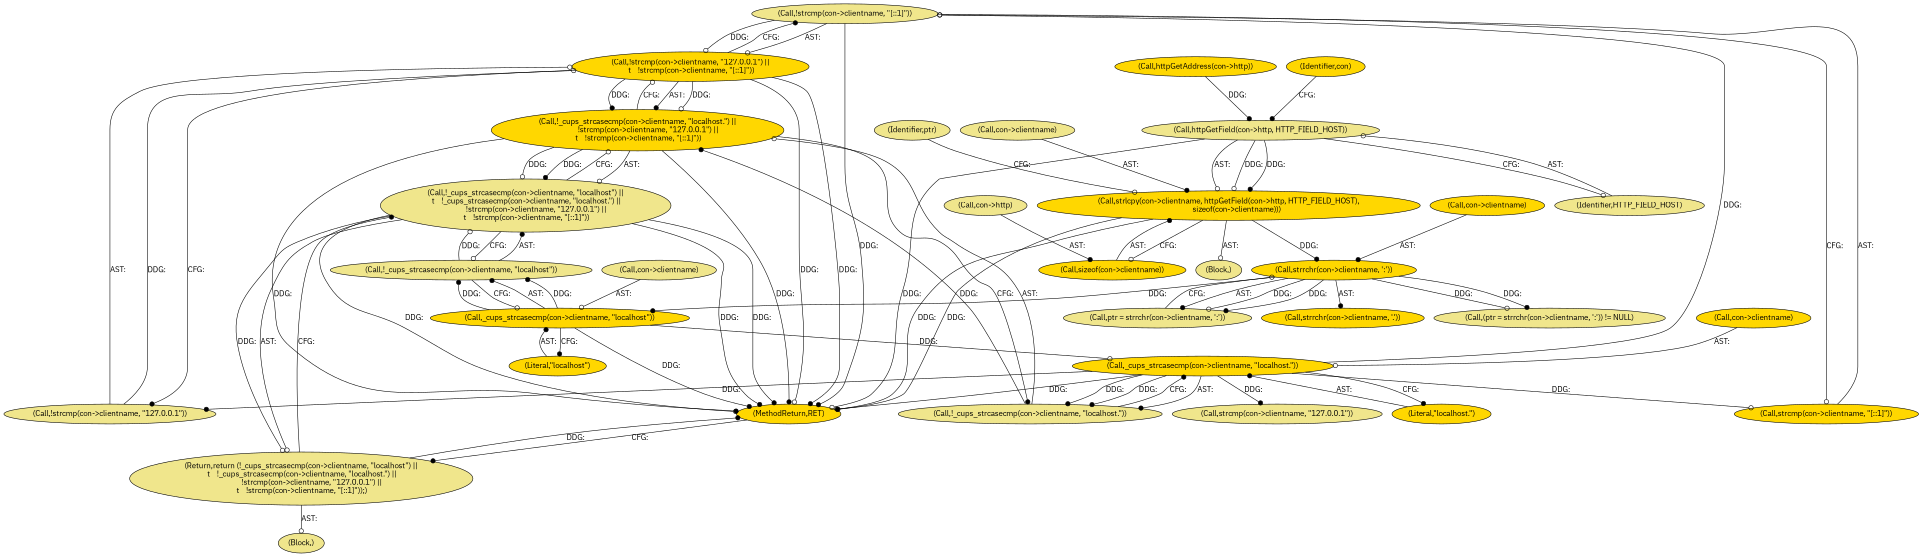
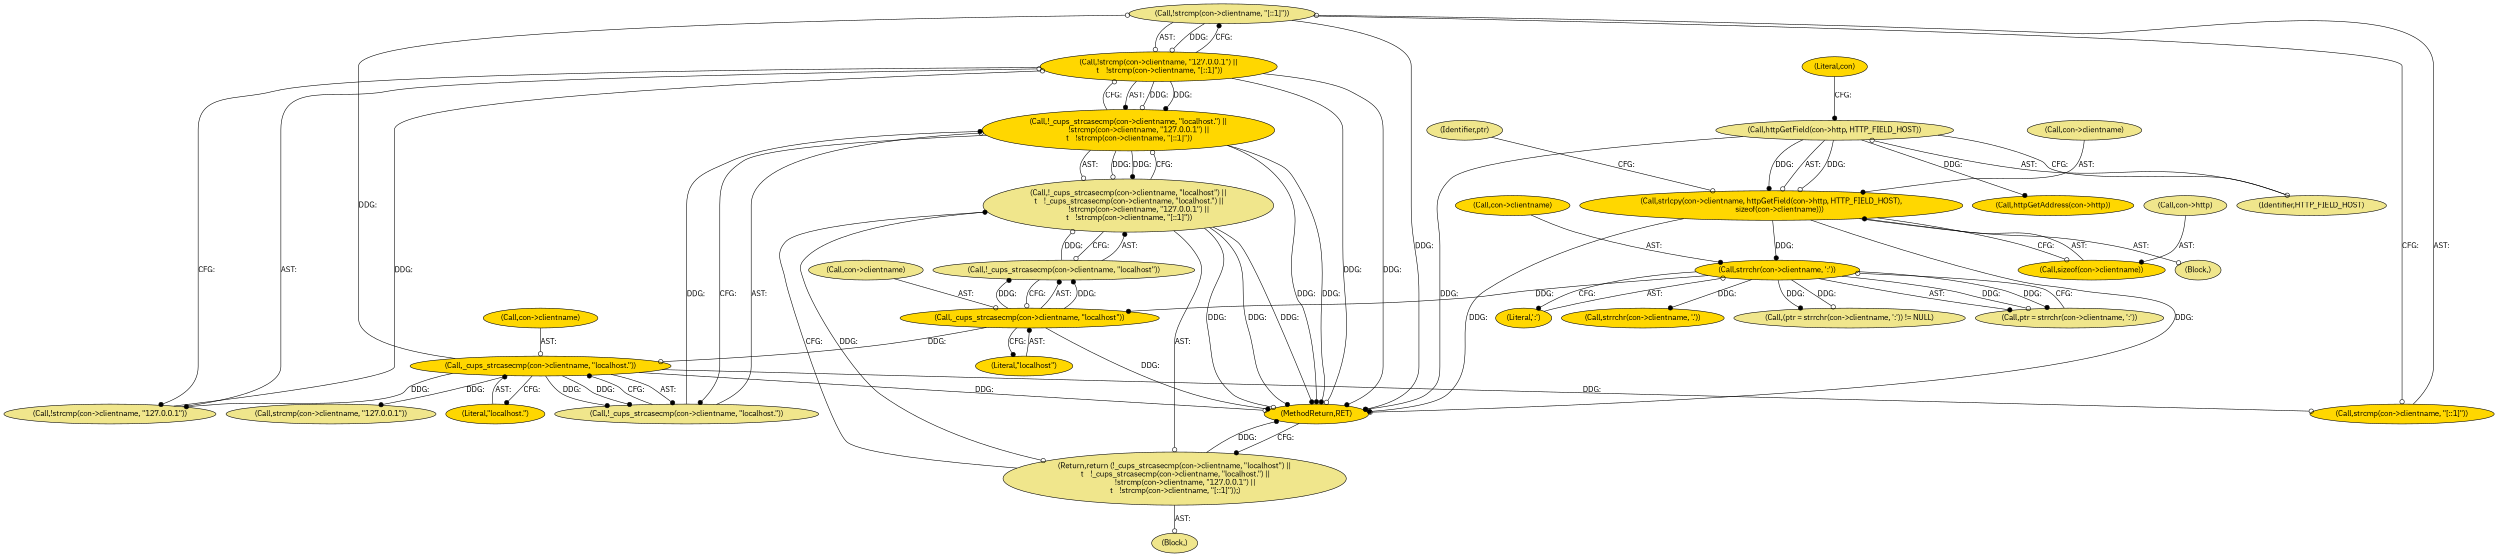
(1326, 67) -> (1835, 67)
(1227, 97) -> (1942, 167)
(1347, 294) -> (1728, 294)
none -> (1524, 318)
